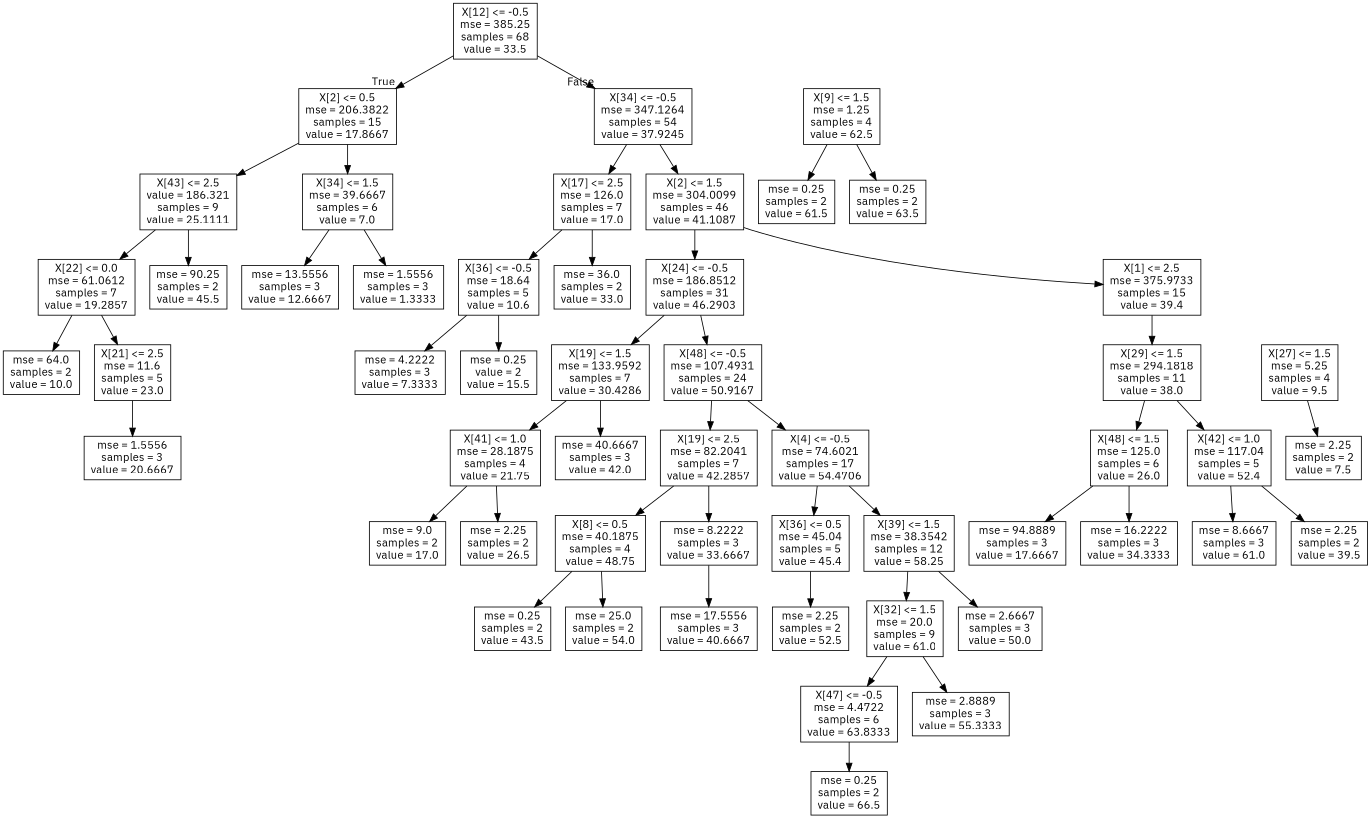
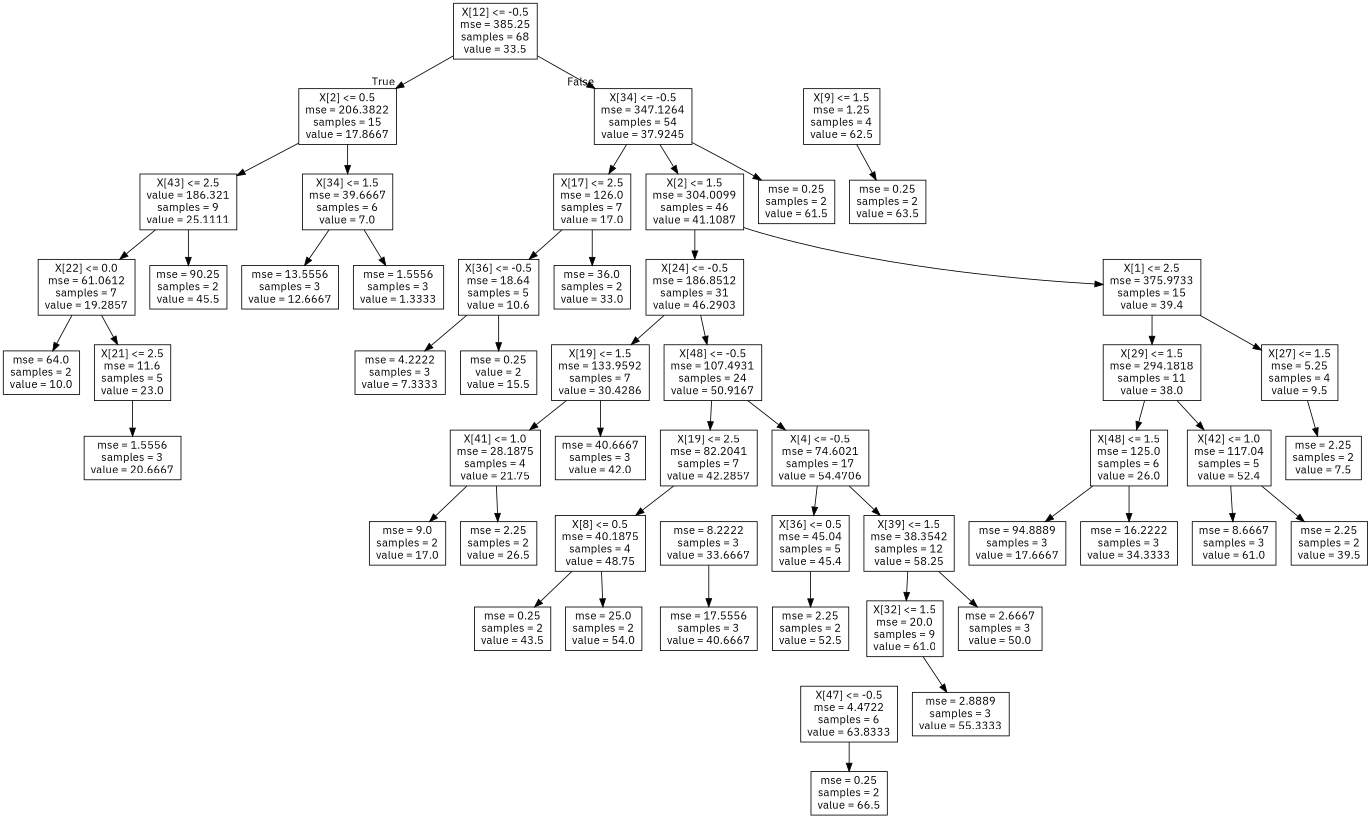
(819, 159) -> (723, 159)
none -> (1227, 331)
(709, 500) -> none
(879, 668) -> none
